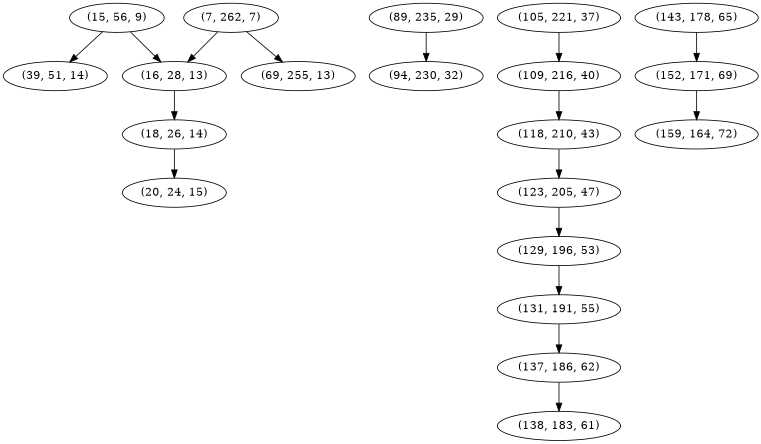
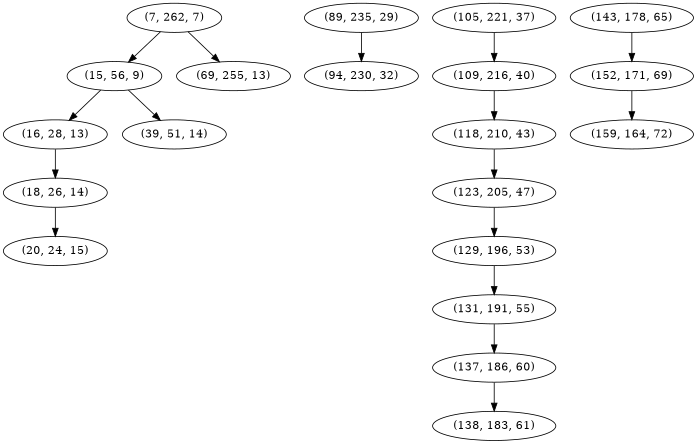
(206, 44) -> (147, 44)
(559, 368) -> (494, 368)
